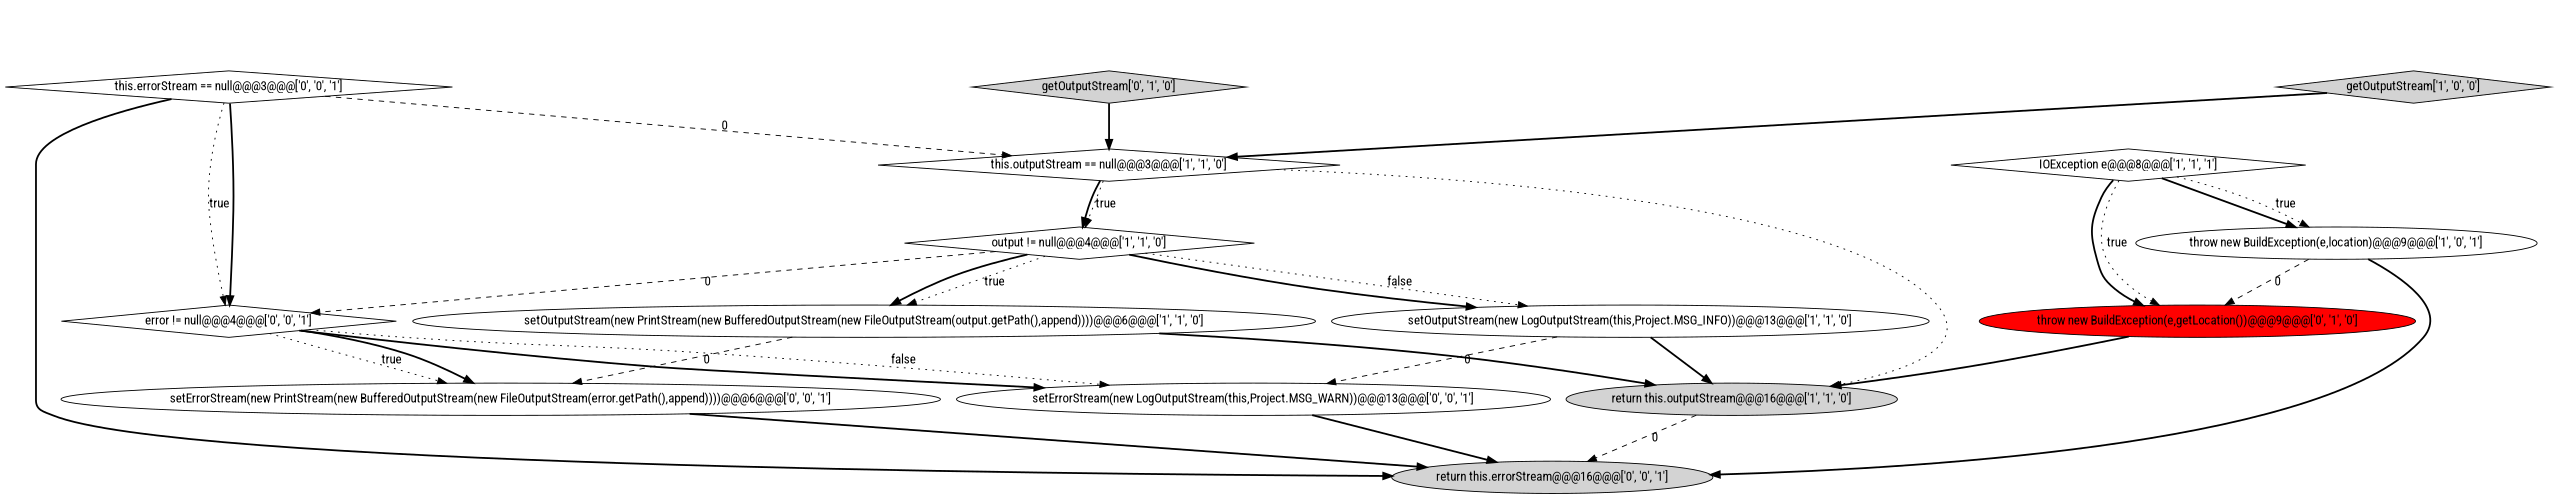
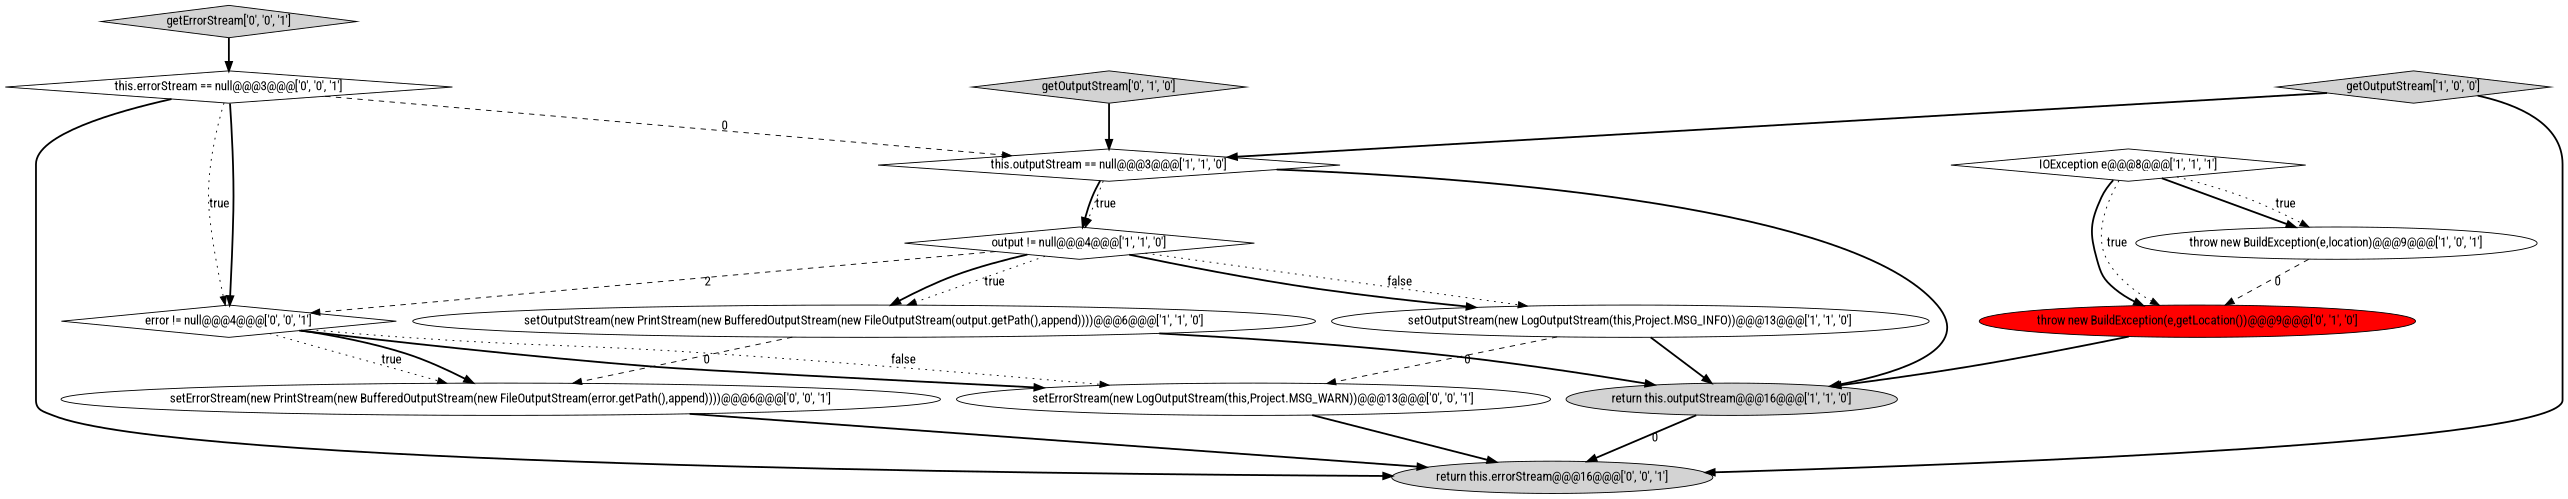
none -> (229, 22)
(1693, 211) -> (1693, 211)
(708, 282) -> (708, 282)
(1646, 437) -> (1646, 437)
(2136, 440) -> (2318, 443)
